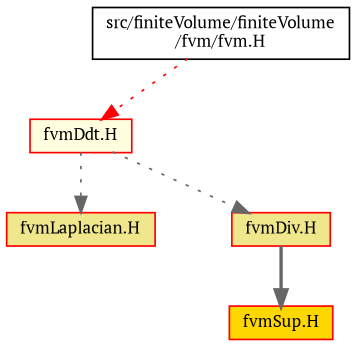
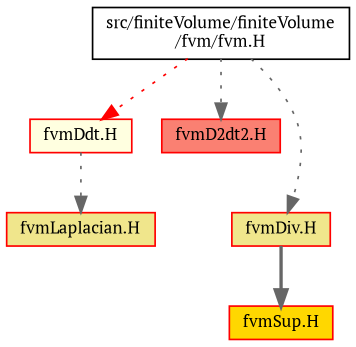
none -> (221, 136)
(173, 179) -> (297, 121)
